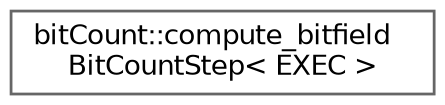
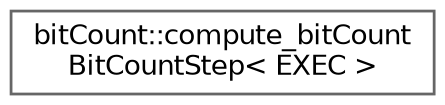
(223, 53) -> (223, 53)
